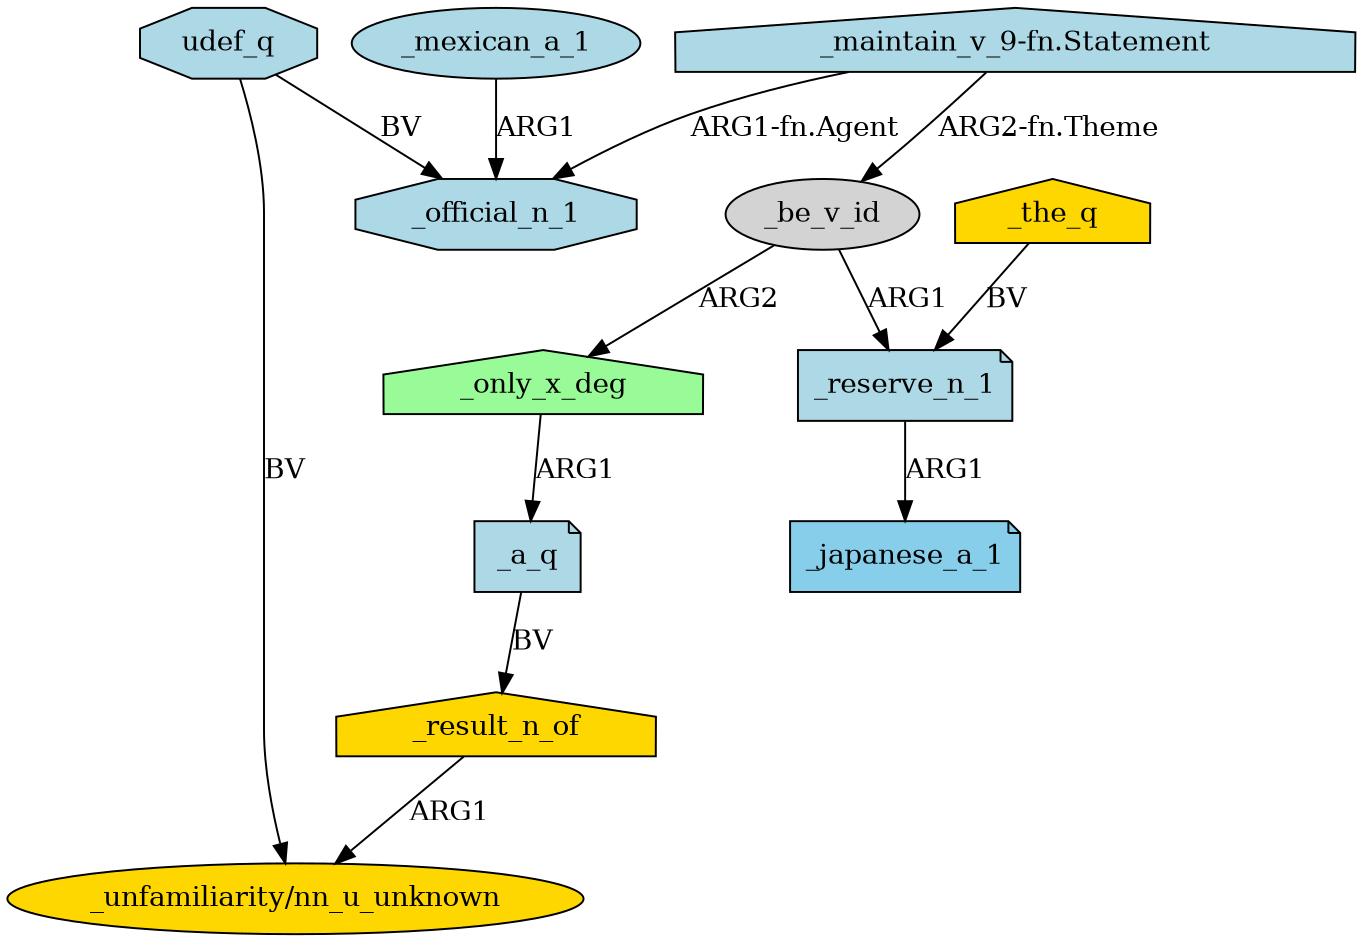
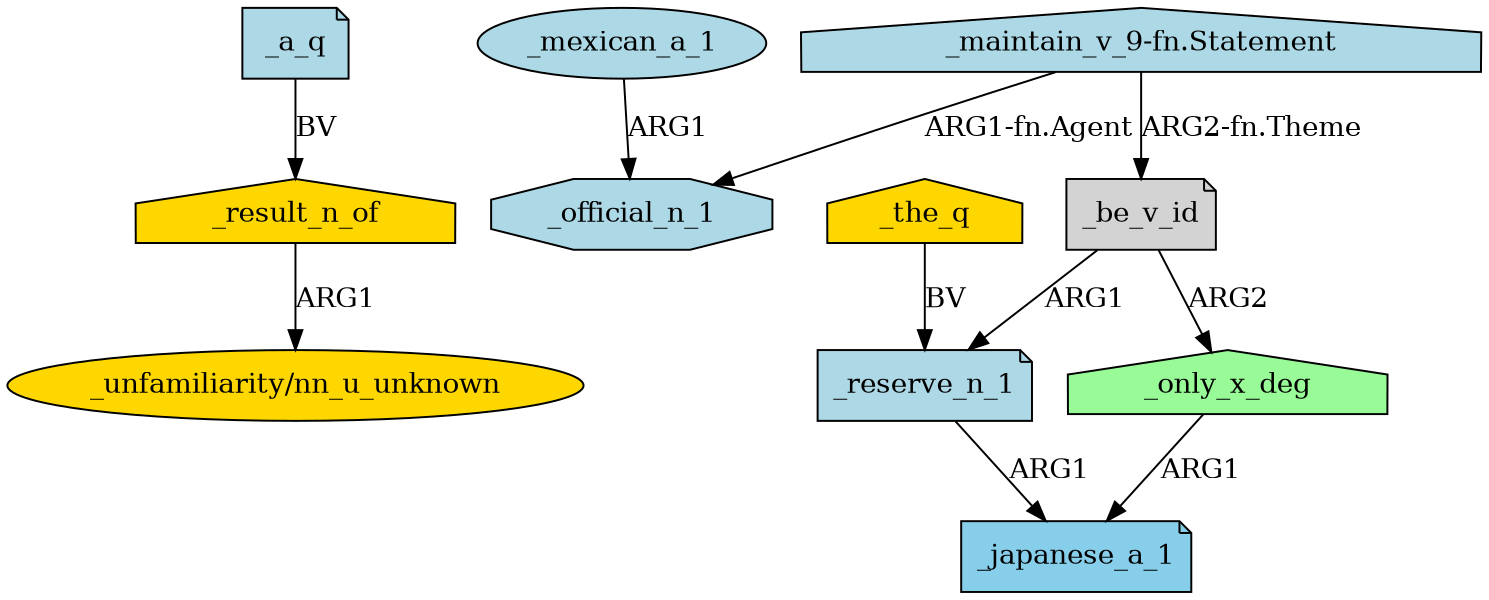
(229, 43) -> none
(823, 214) -> (1141, 214)
(537, 458) -> (1162, 460)
